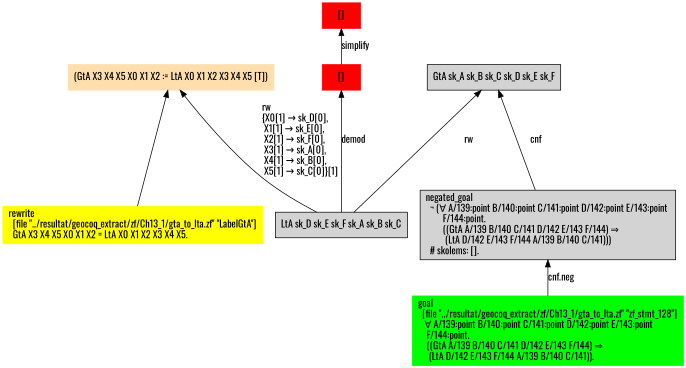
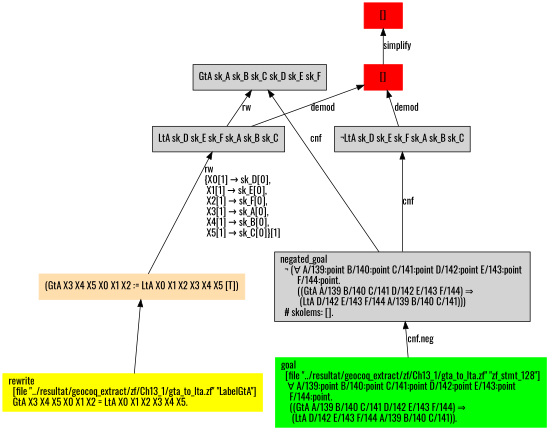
none -> (402, 139)
(244, 162) -> (179, 216)
